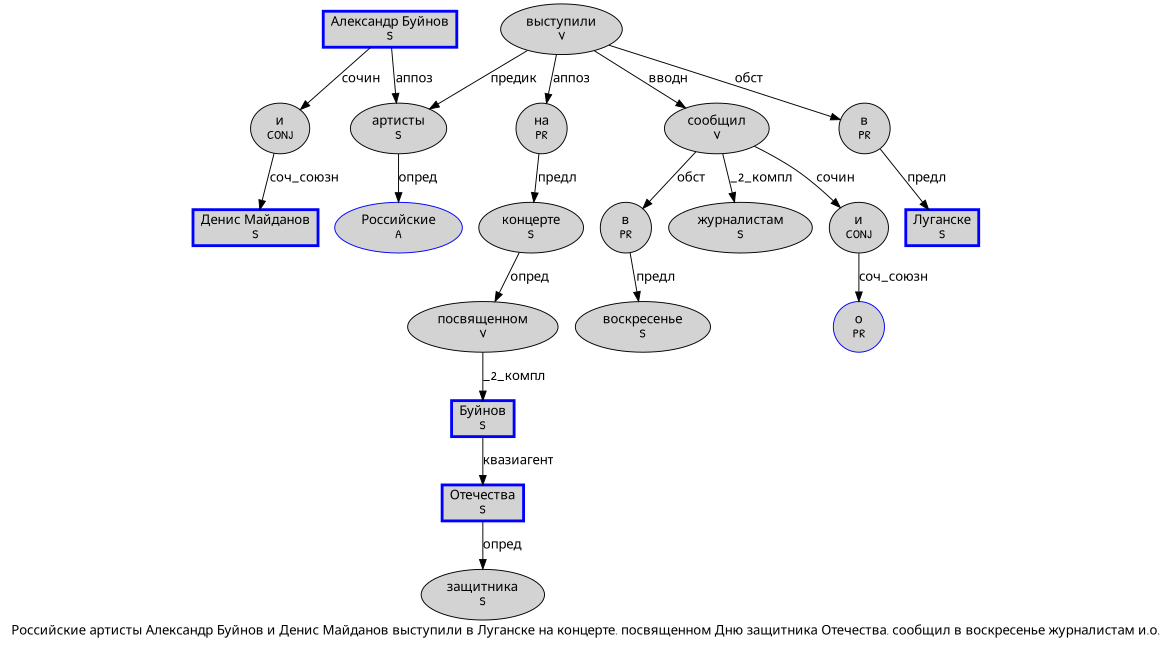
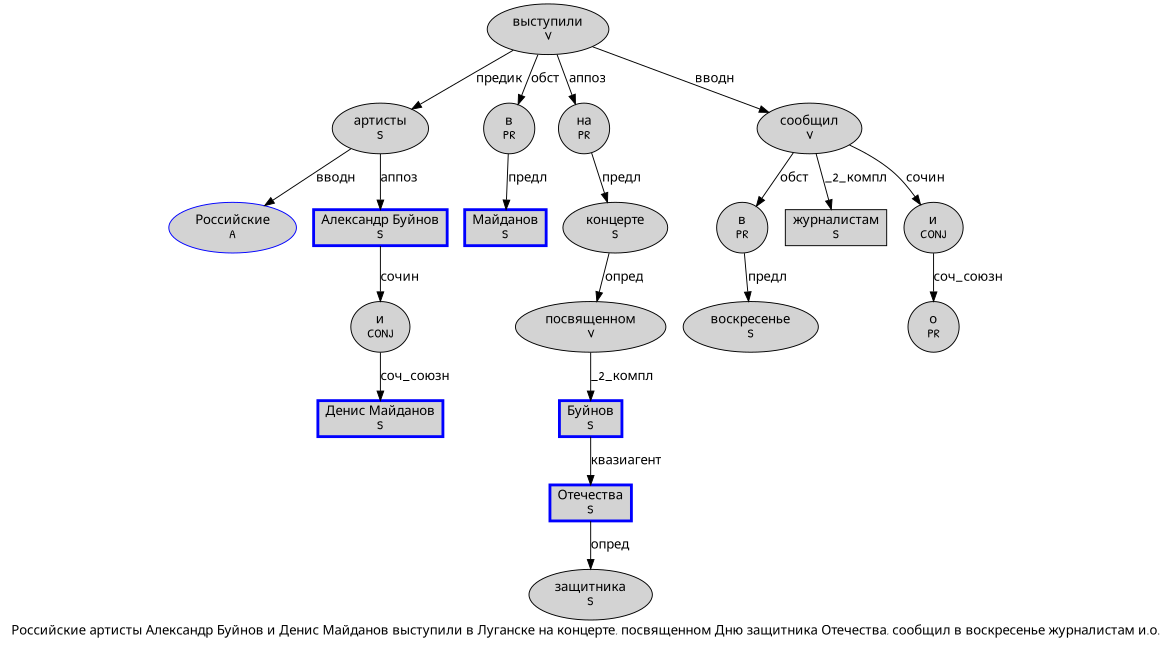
(394, 70) -> (380, 177)
(418, 178) -> (336, 178)
(740, 228) -> (836, 228)
(942, 228) -> (505, 228)
(859, 327) -> (934, 327)
